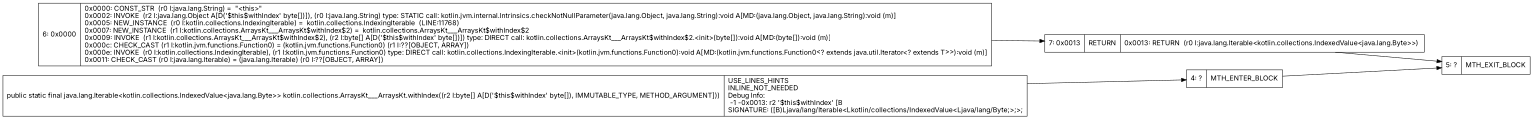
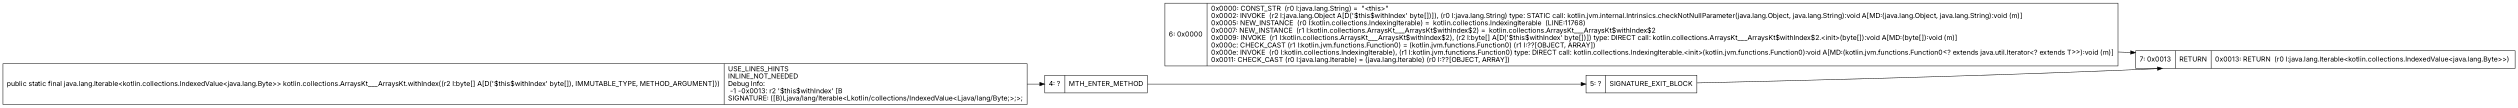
(1386, 57) -> (1927, 77)
(1496, 65) -> (1651, 84)
(1245, 78) -> (1106, 84)
